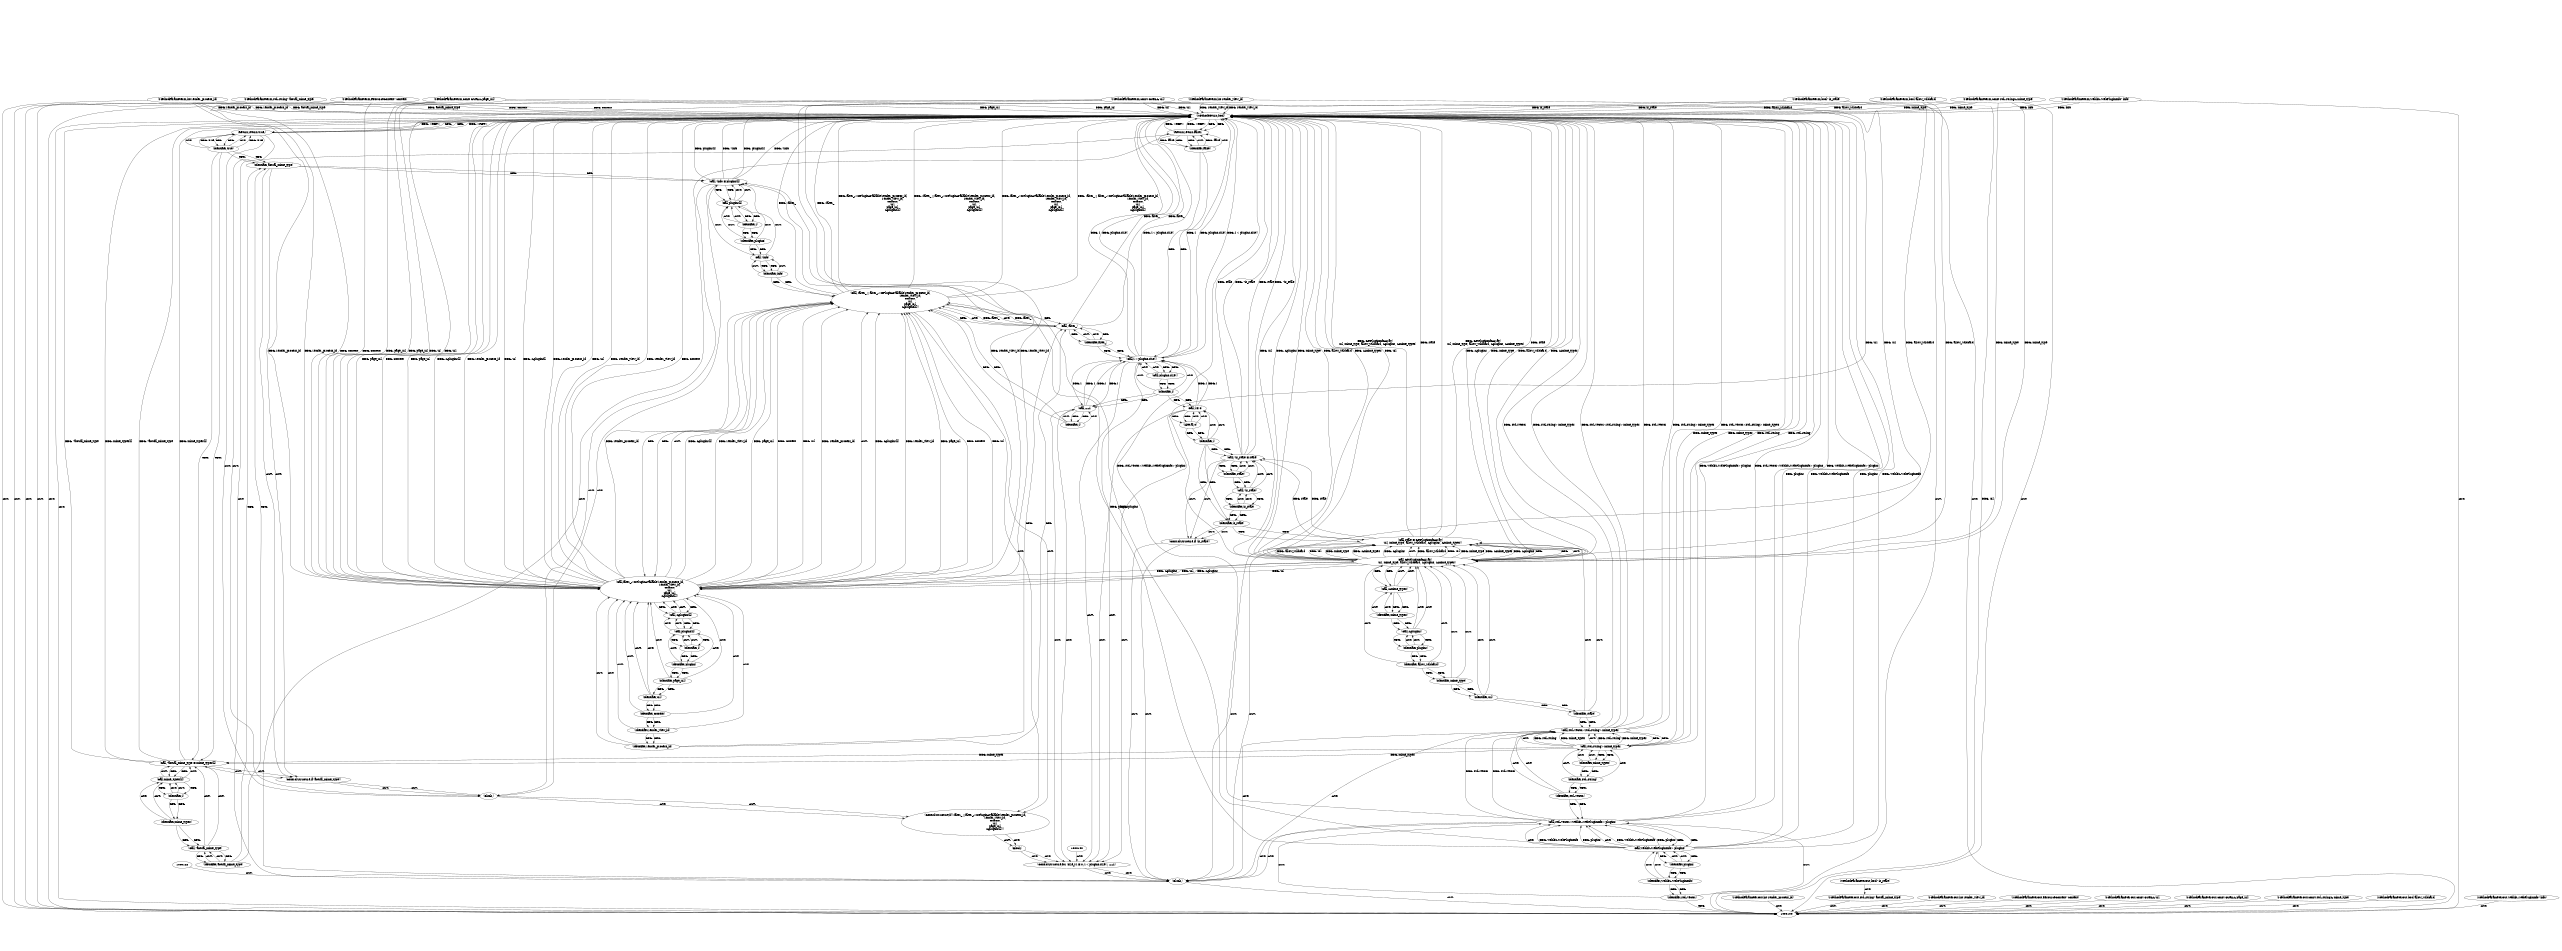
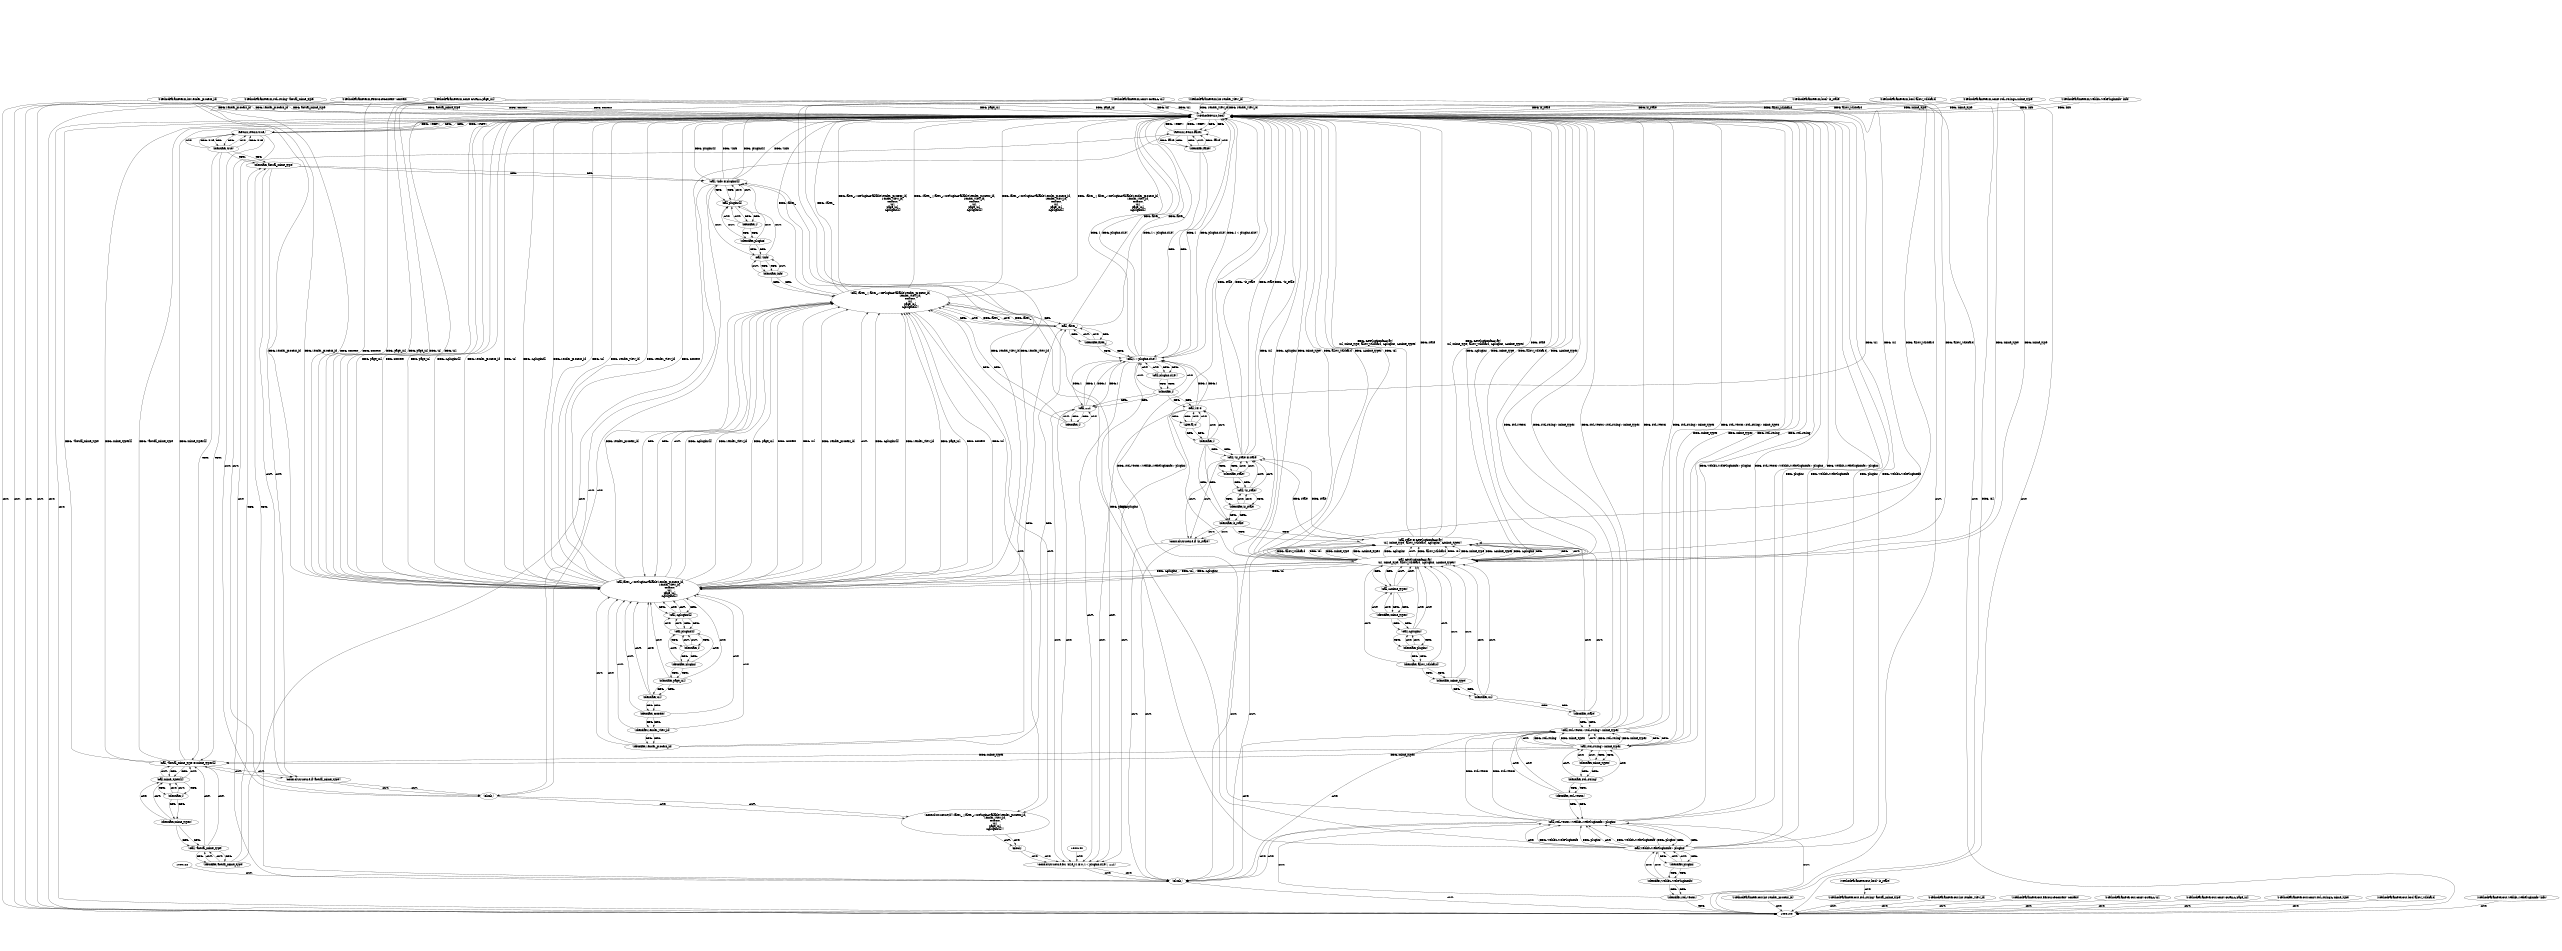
(2459, 680) -> none
